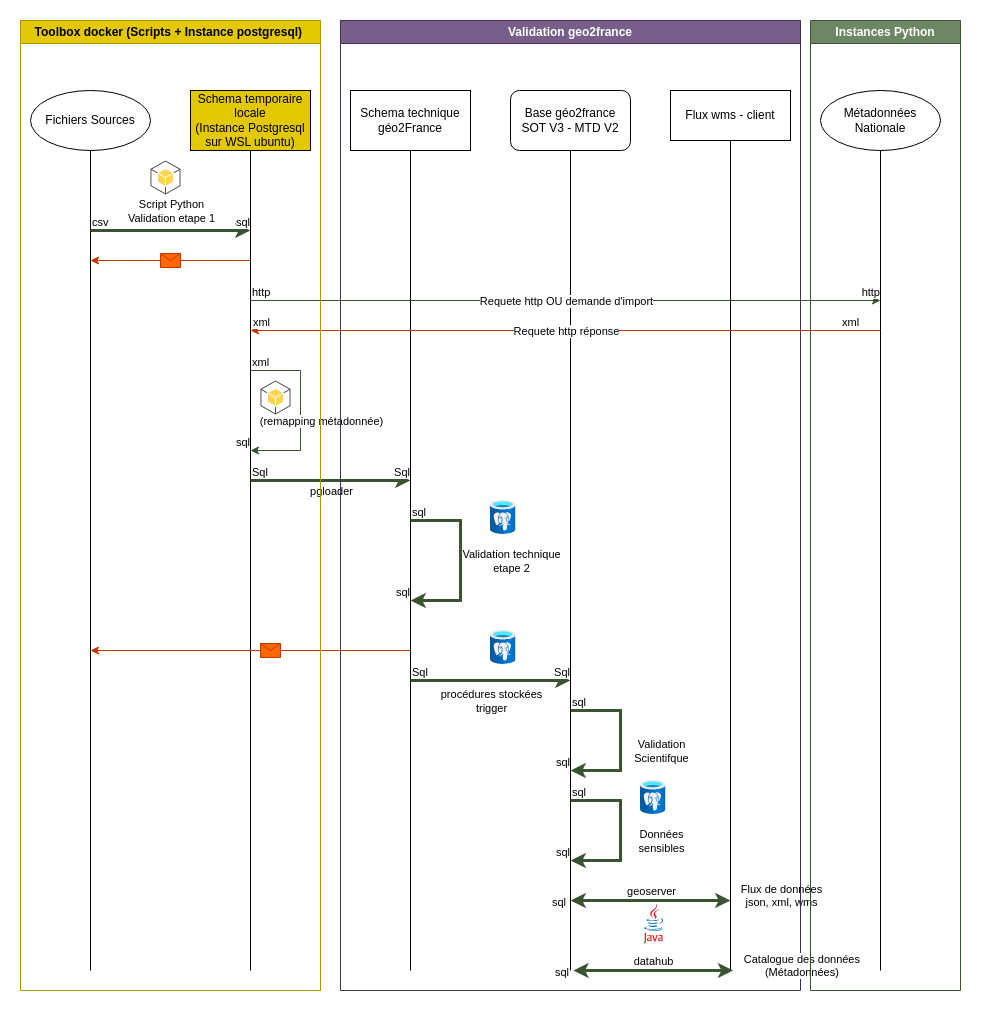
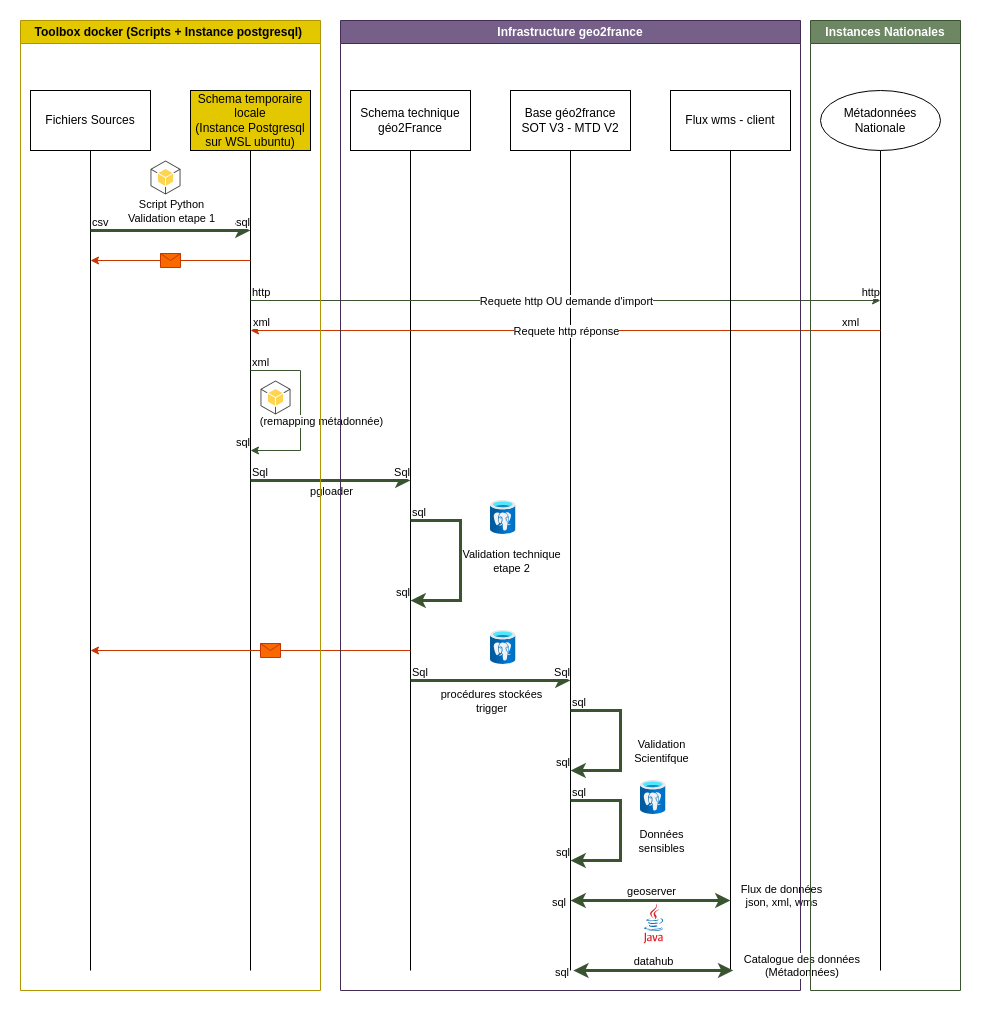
(571, 33) -> (571, 33)
(886, 33) -> (886, 33)
(731, 116) -> (731, 121)
(91, 121) -> (91, 121)
(571, 121) -> (571, 121)
